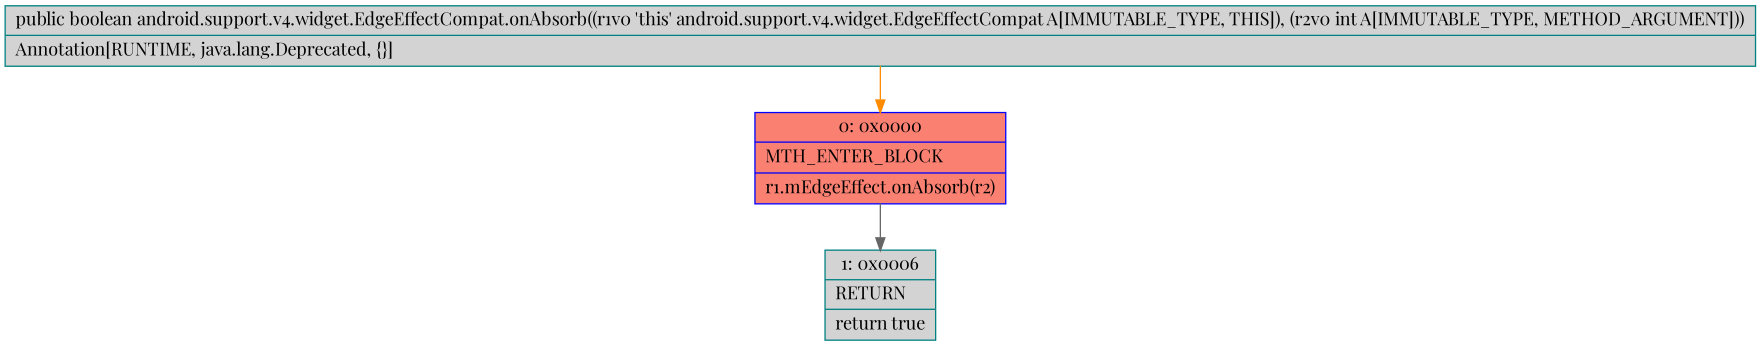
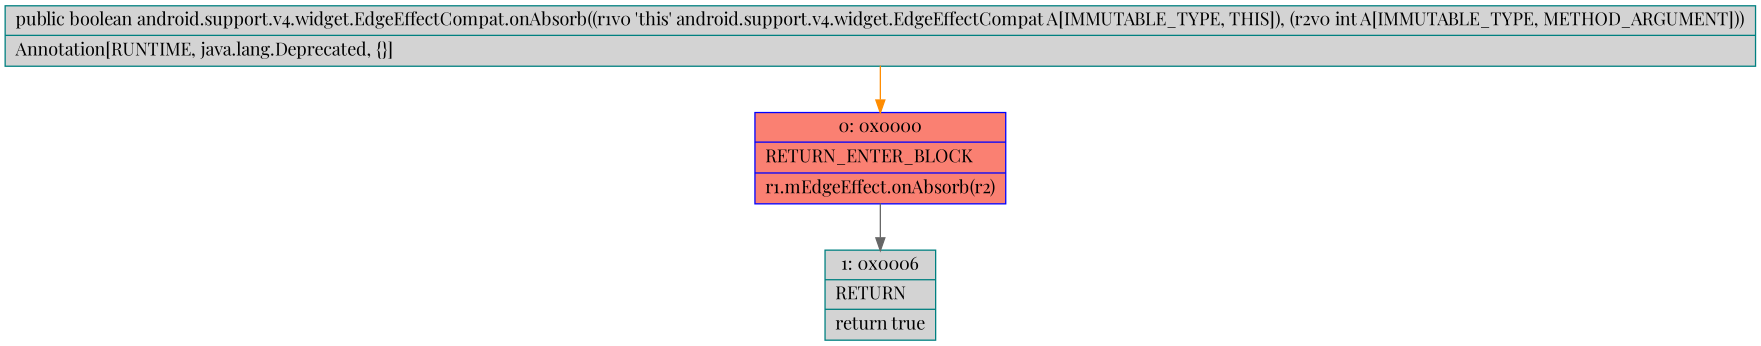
(855, 157) -> (869, 157)
